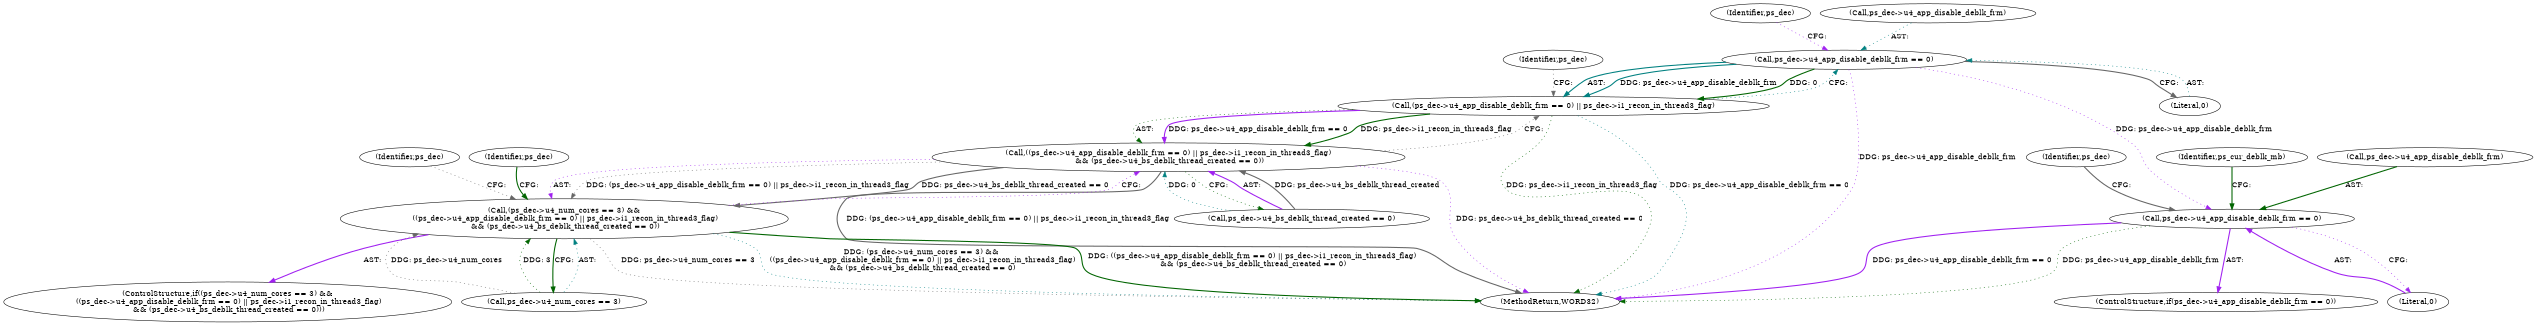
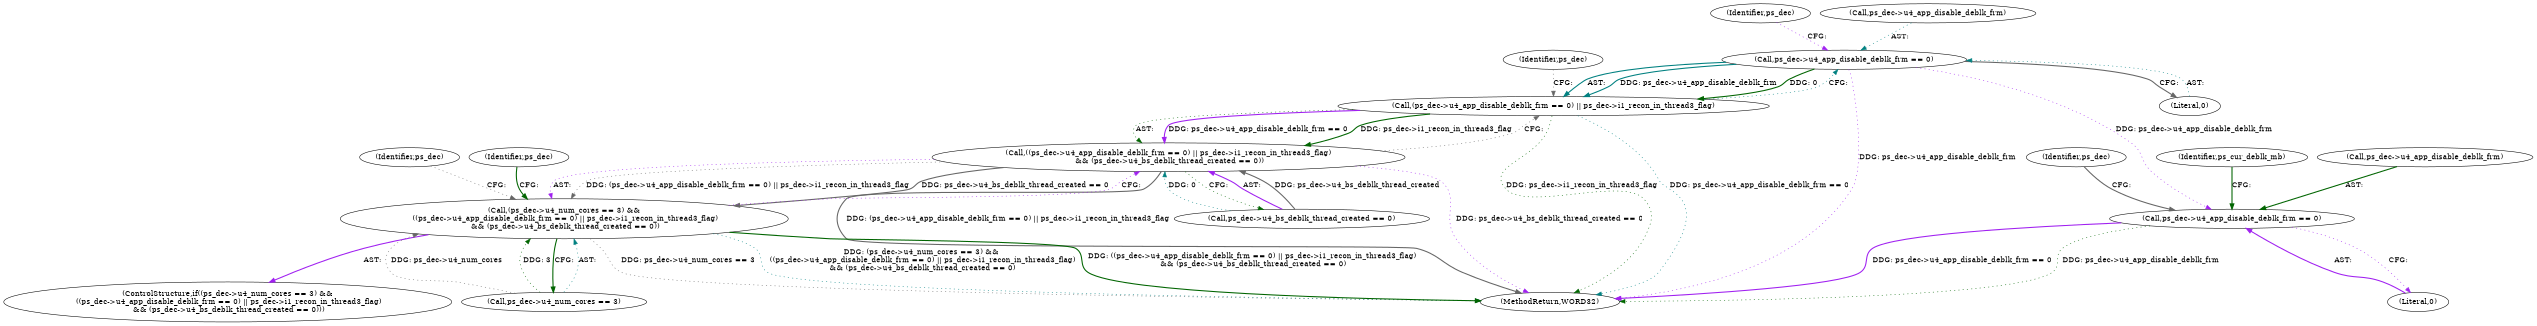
(2216, 302) -> none
